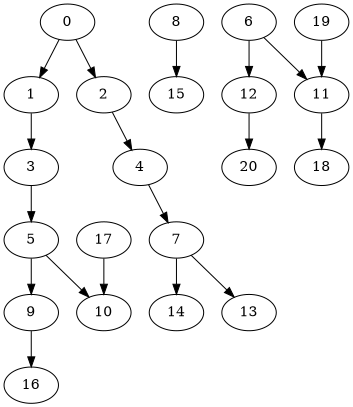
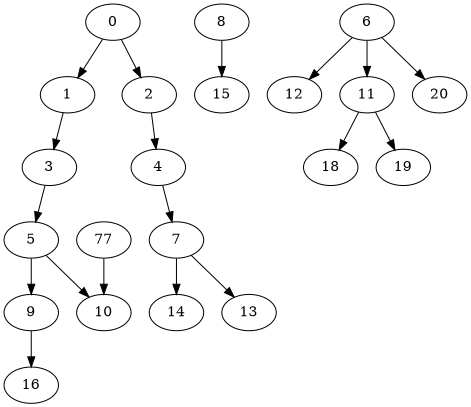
(322, 54) -> (383, 127)
(249, 126) -> (400, 55)
(104, 240) -> (104, 240)
